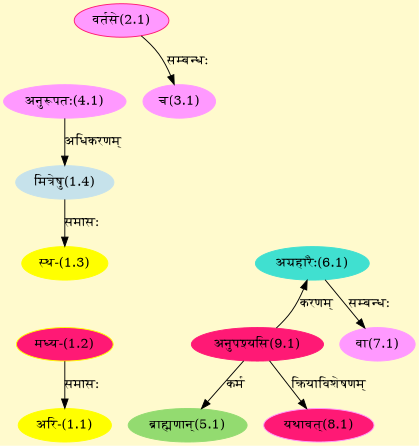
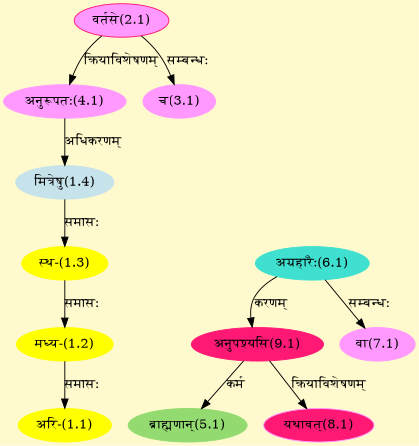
none -> (85, 54)
none -> (65, 299)
(292, 310) -> (257, 293)
(65, 344) -> (65, 344)
